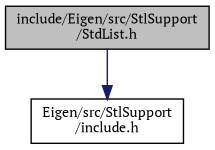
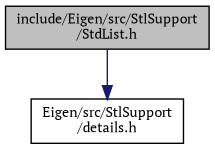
(107, 121) -> (107, 121)
